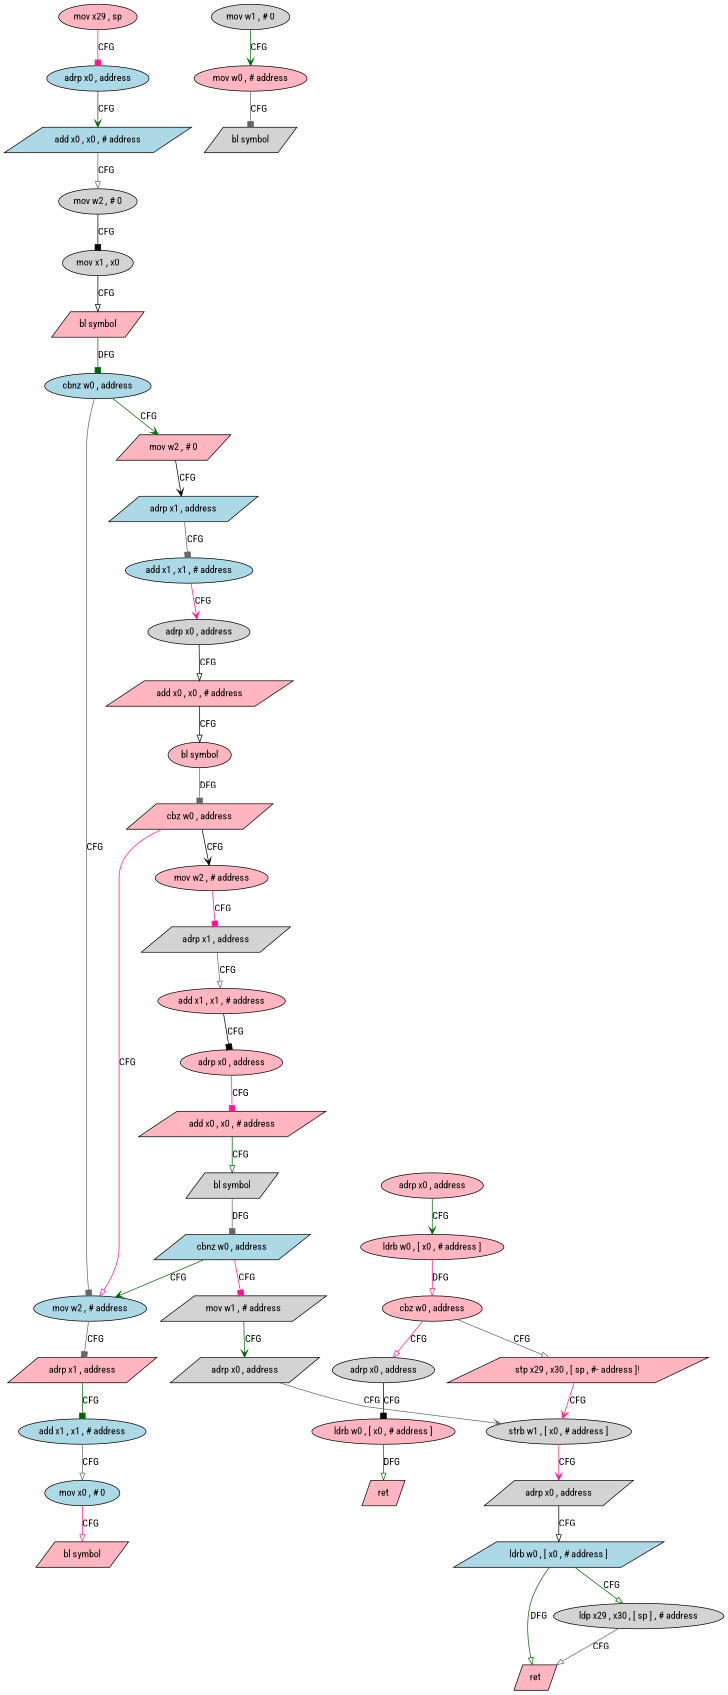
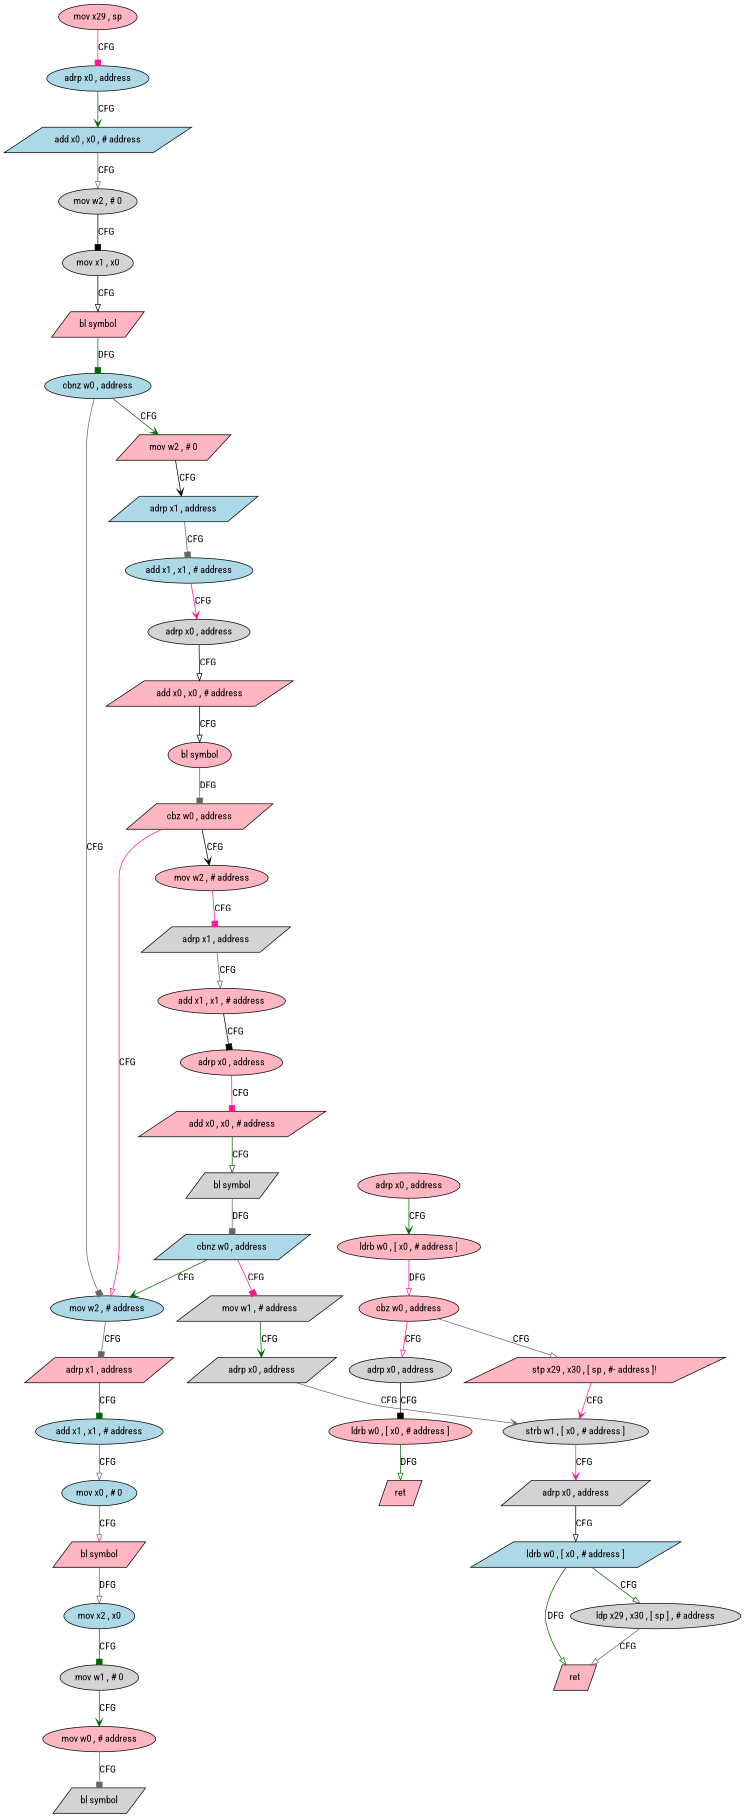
none -> (99, 1616)
